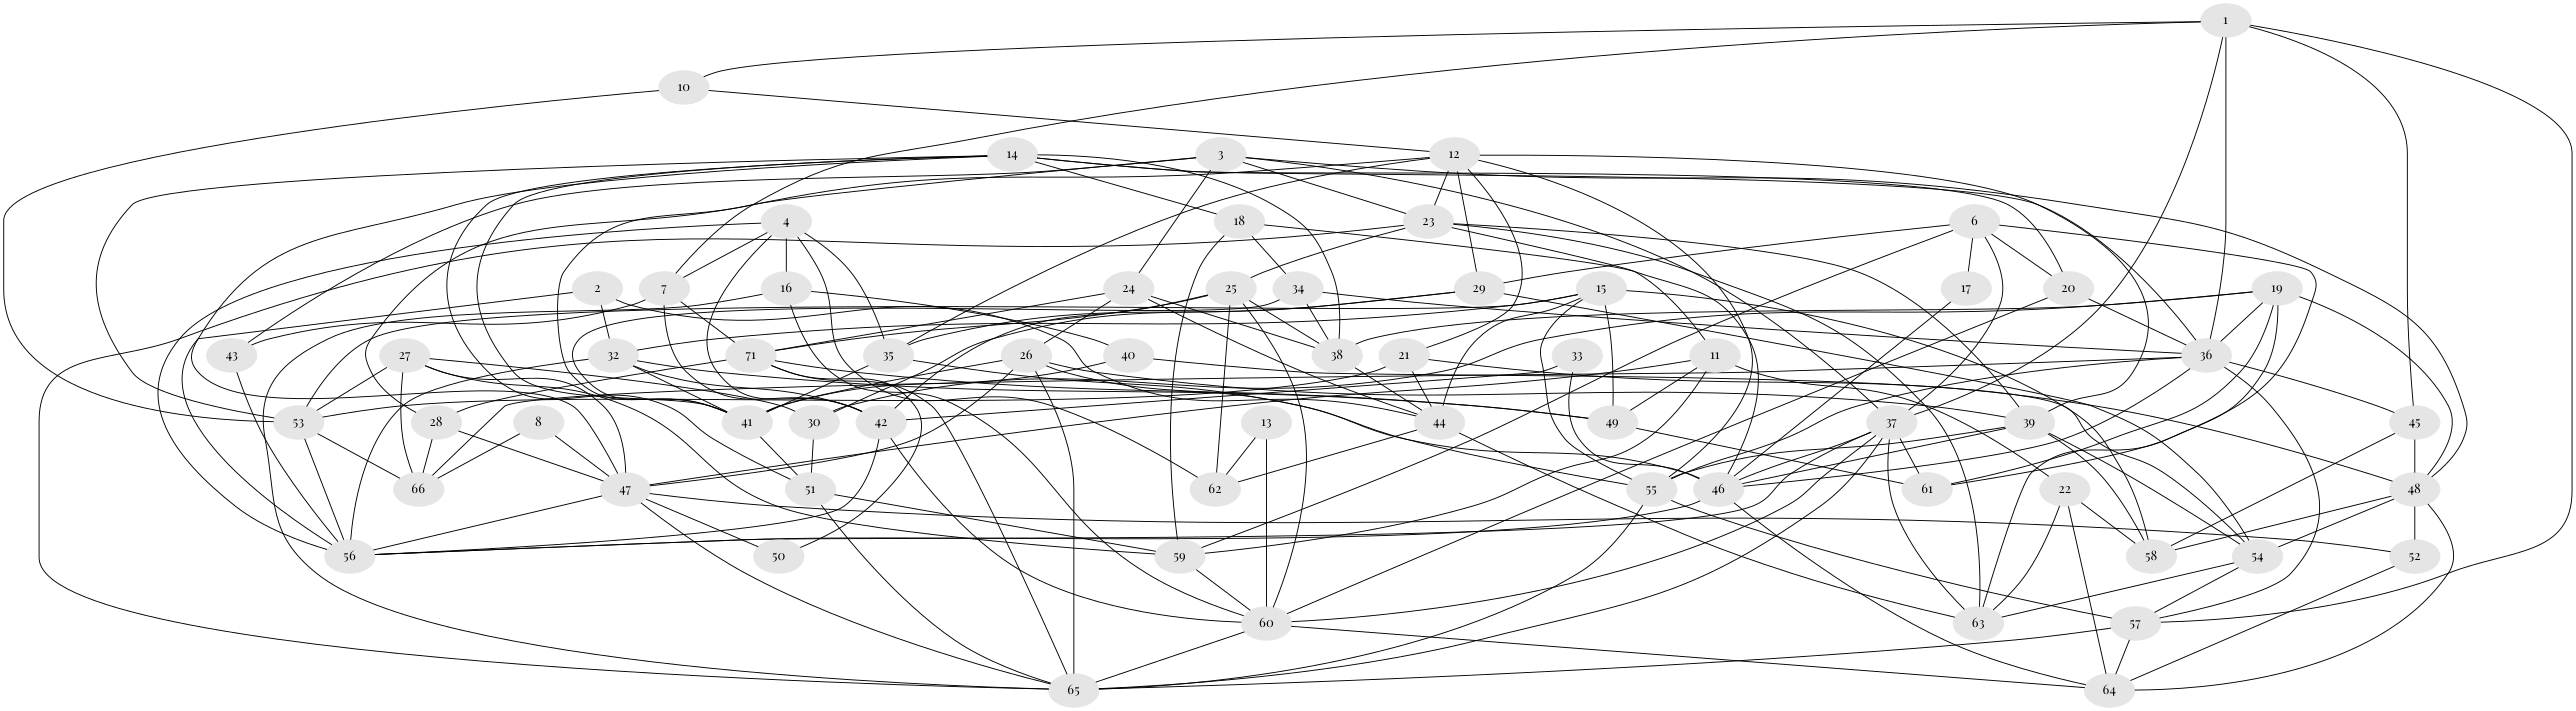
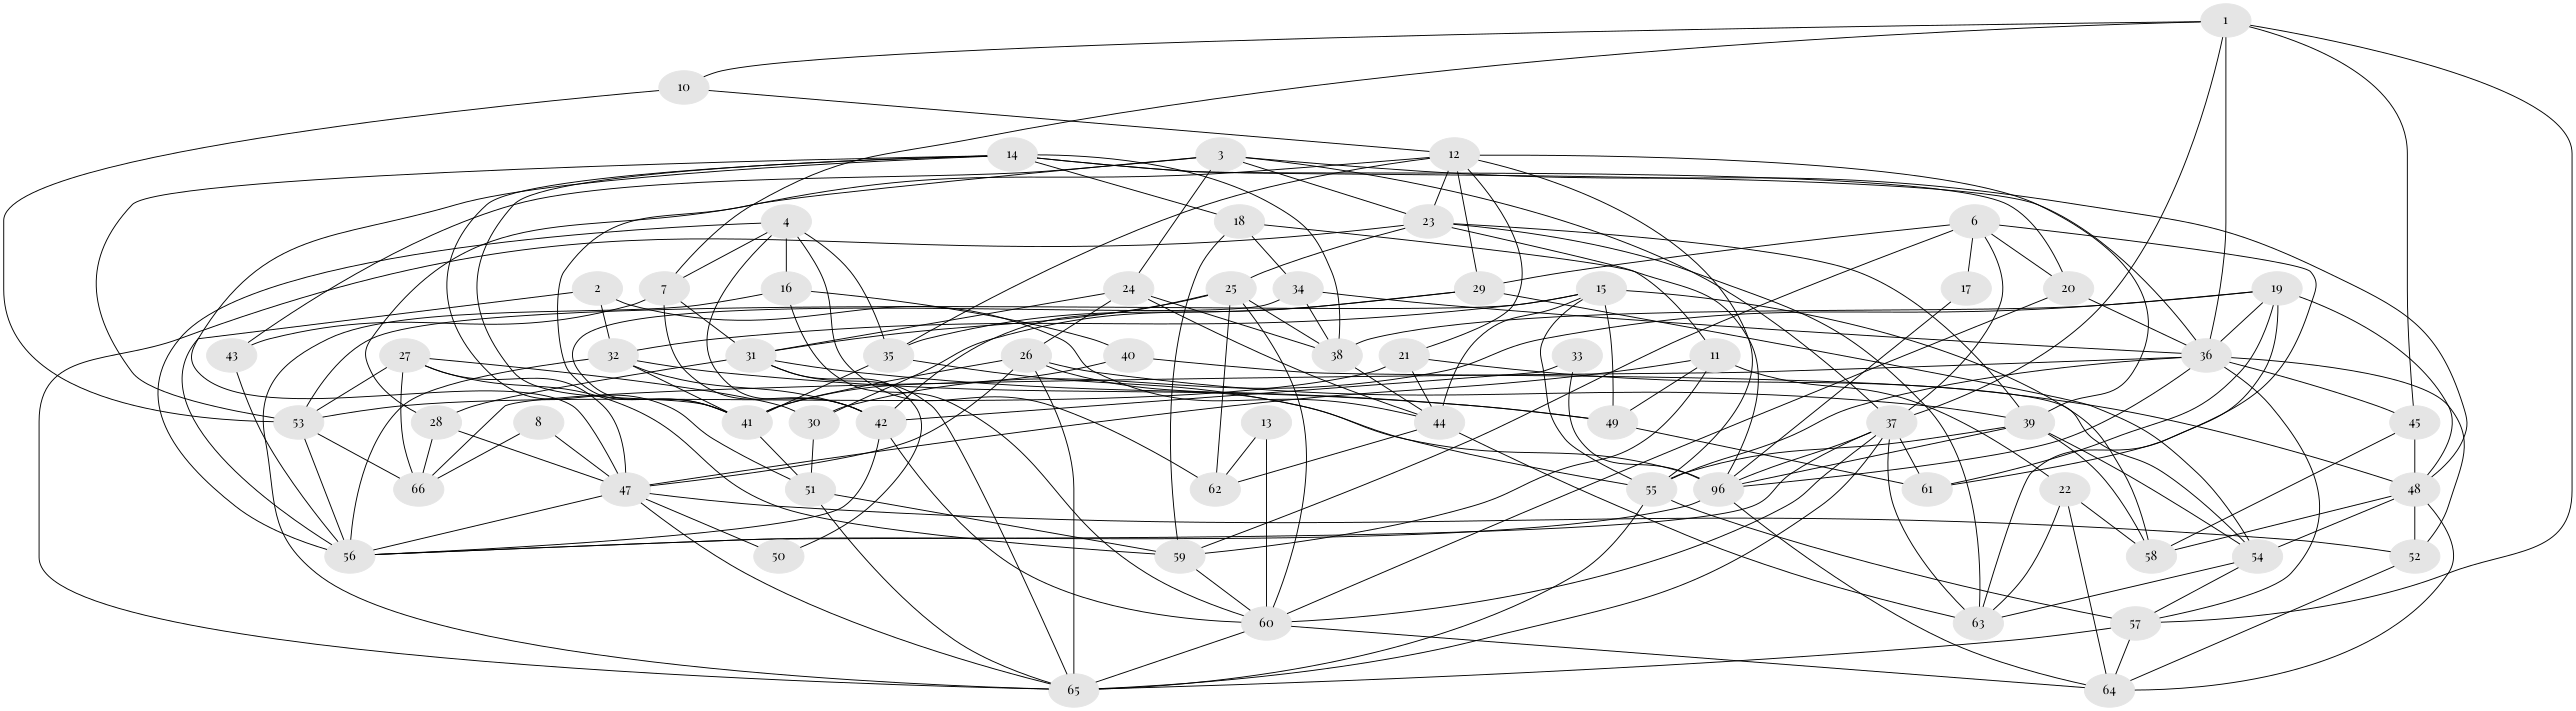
(751, 355) -> (751, 355)
none -> (2424, 390)
(1719, 489) -> (1719, 489)
